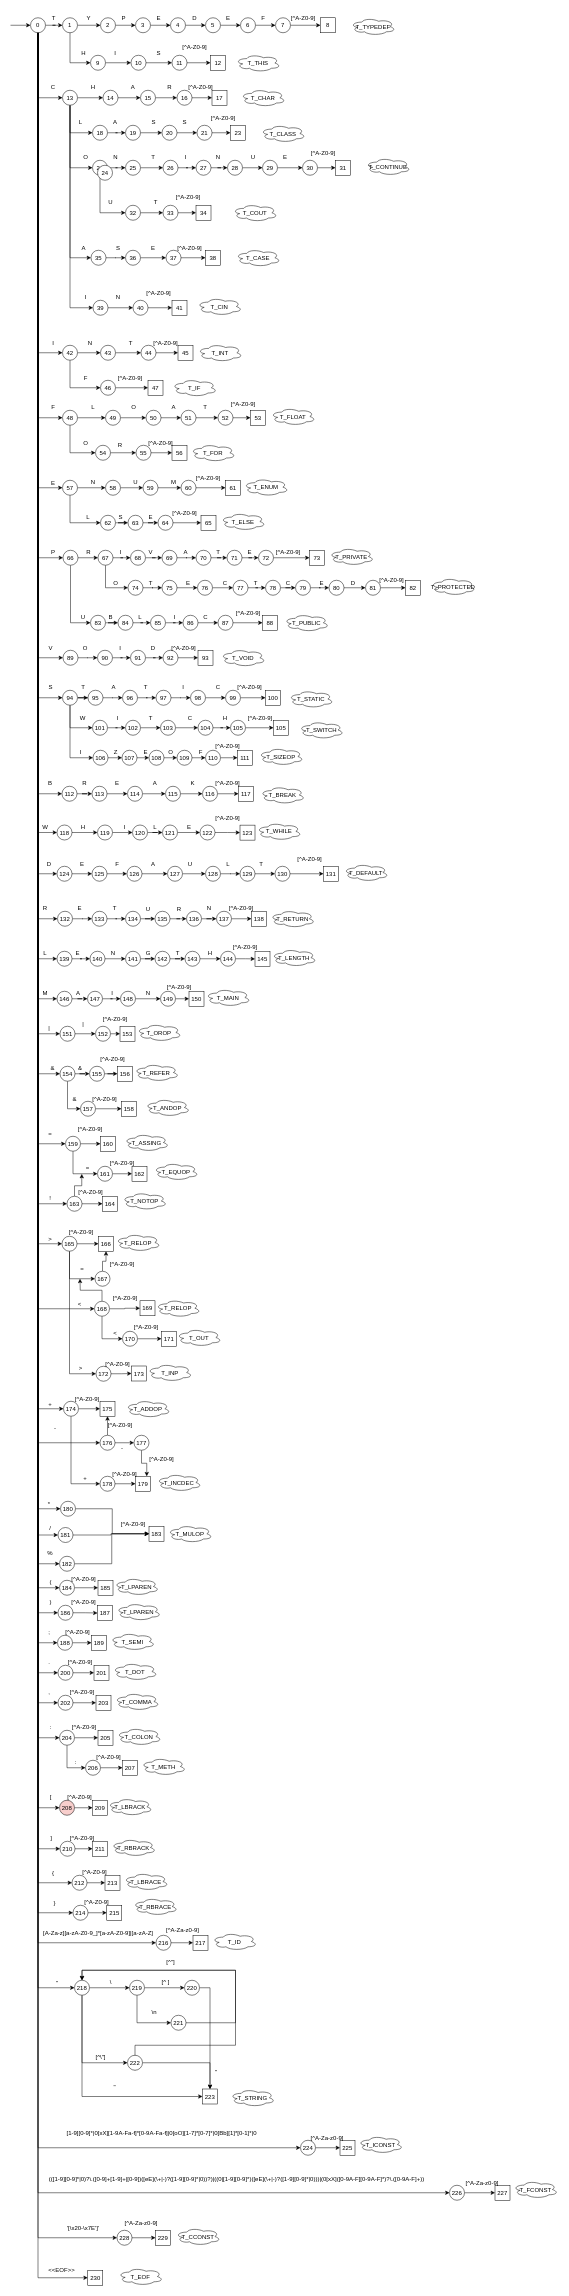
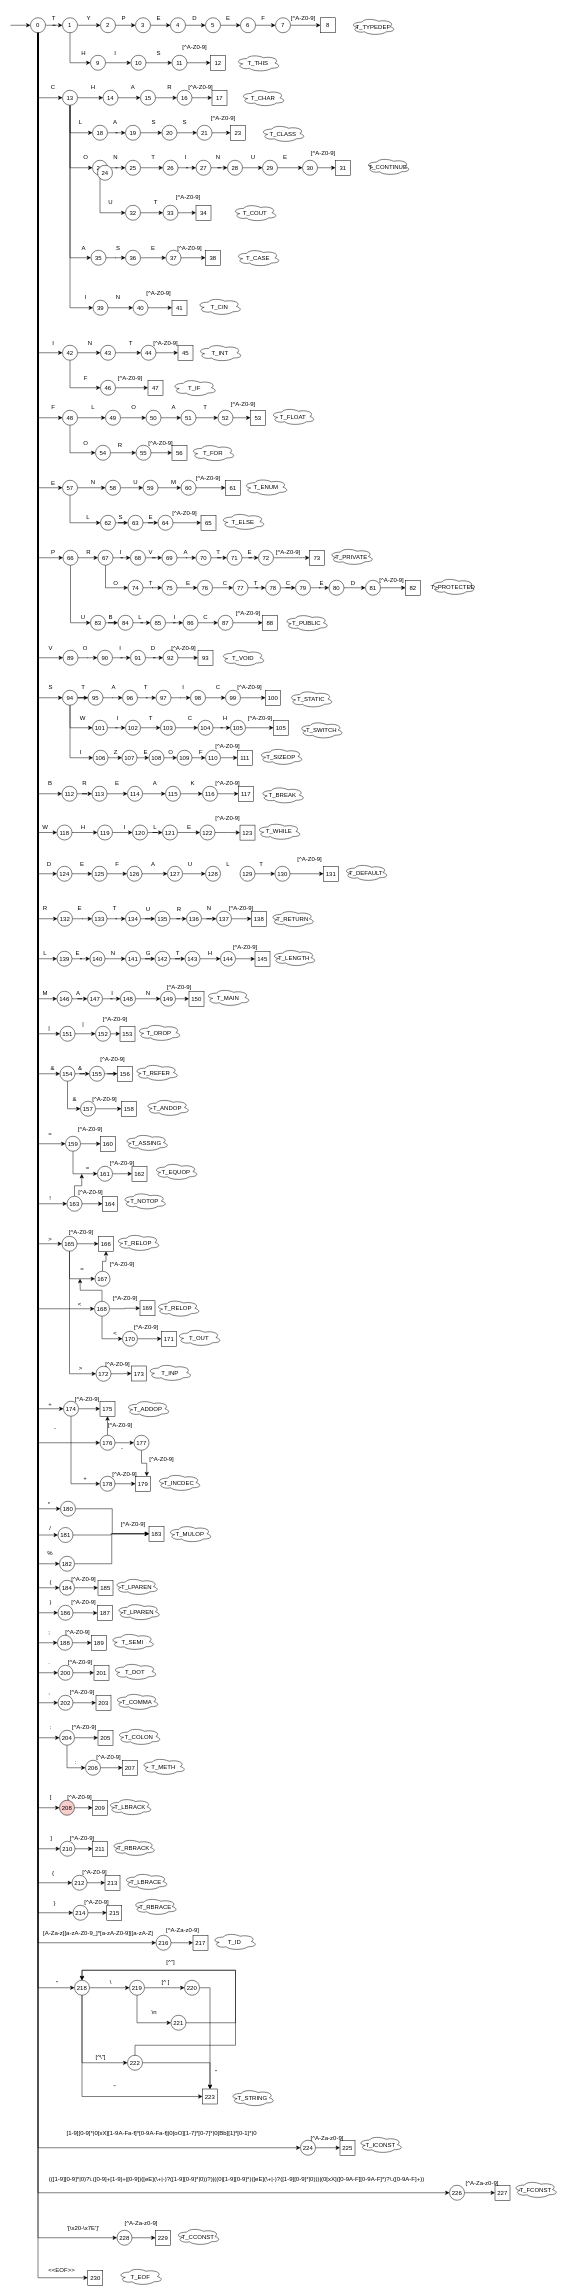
(231, 874) -> none
